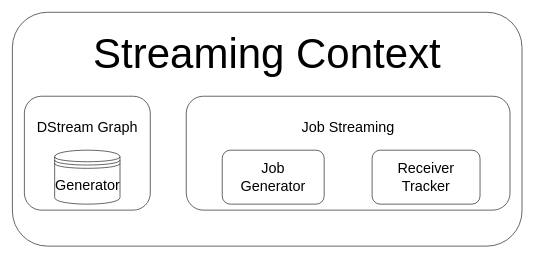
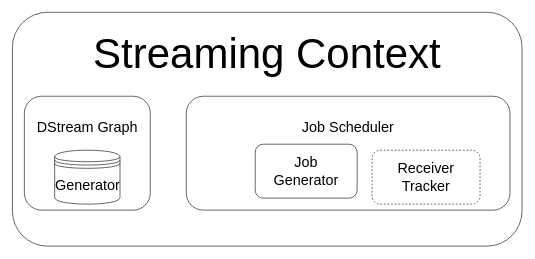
(348, 153) -> (348, 153)
(273, 177) -> (306, 171)
(426, 177) -> (426, 177)
